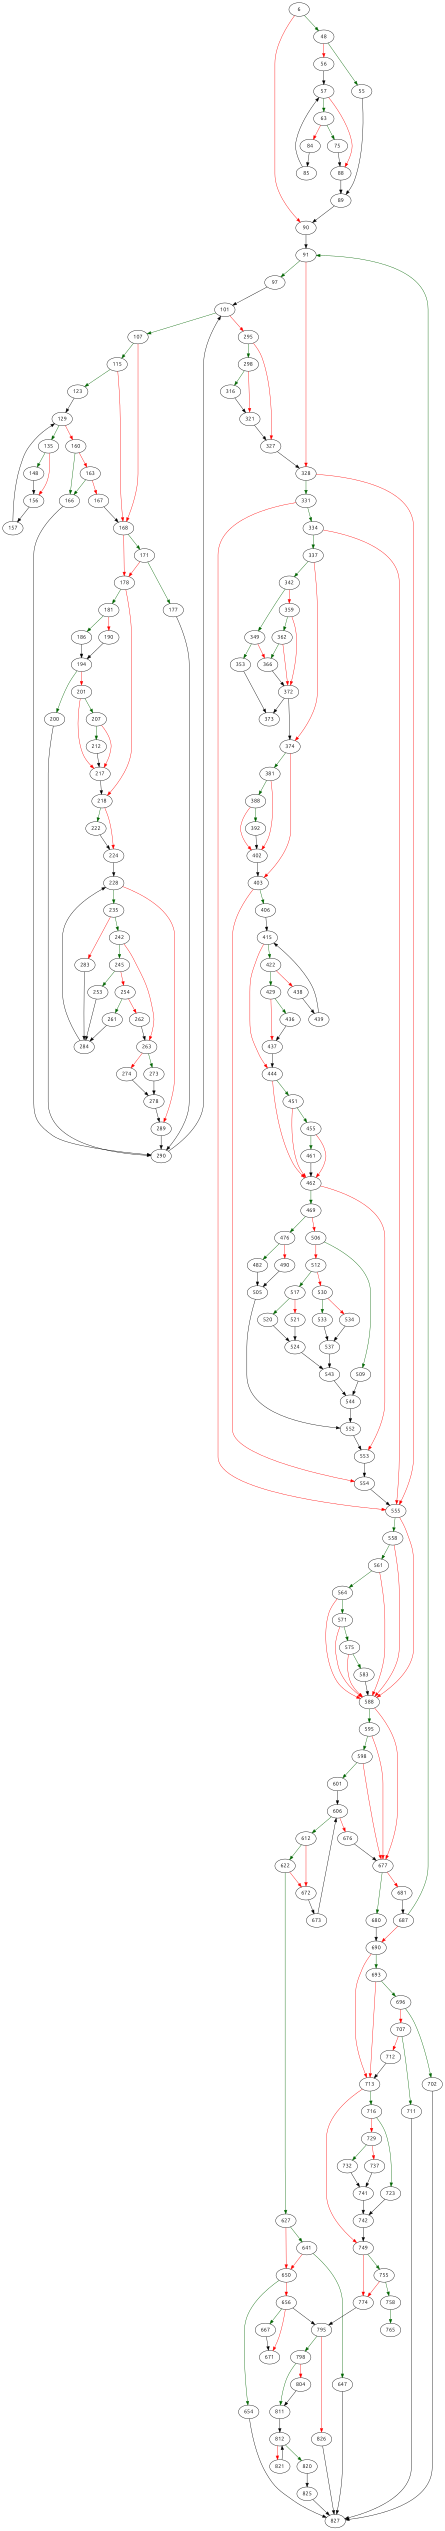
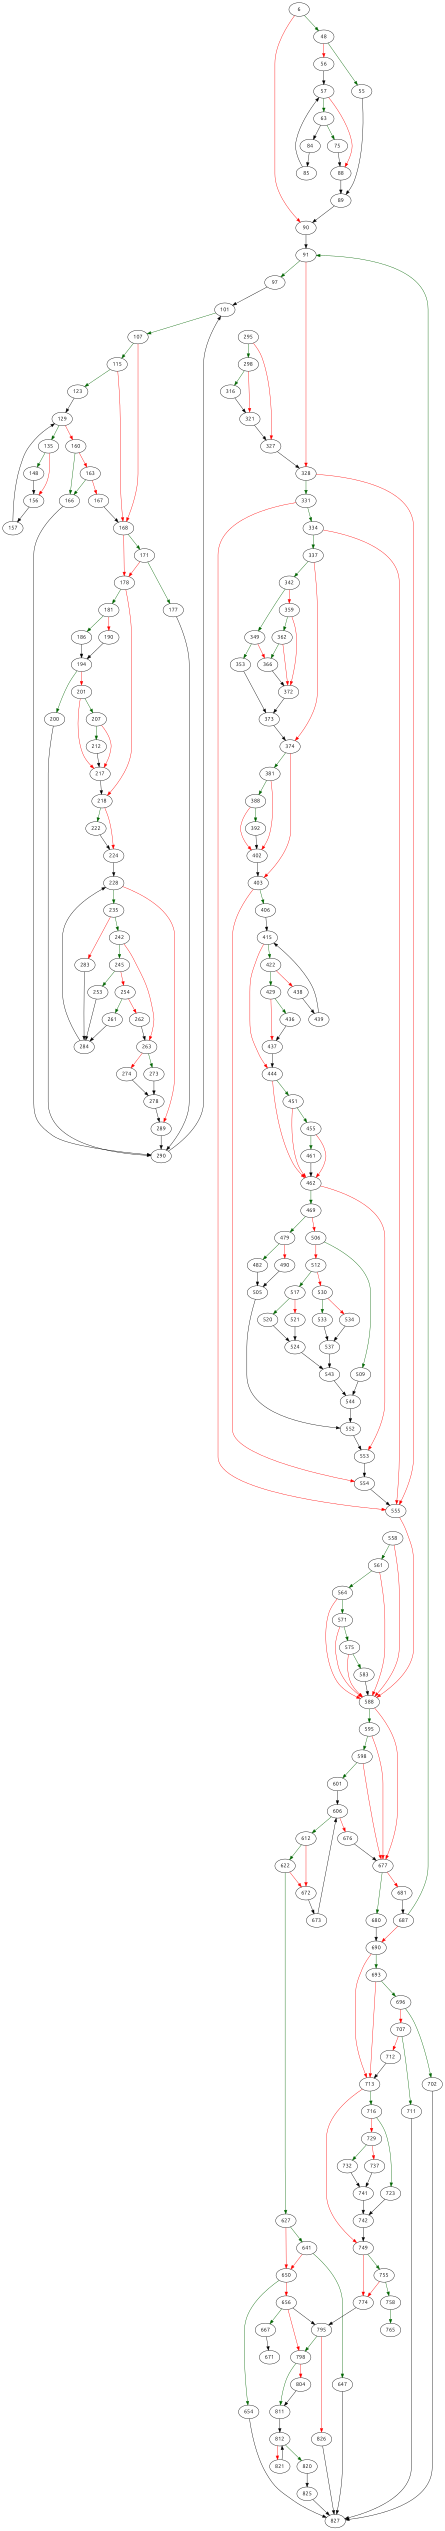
(318, 131) -> (318, 131)
(235, 322) -> none
(289, 717) -> (278, 731)
(285, 1238) -> (285, 1238)
(395, 1523) -> none
(281, 2329) -> (293, 2328)
